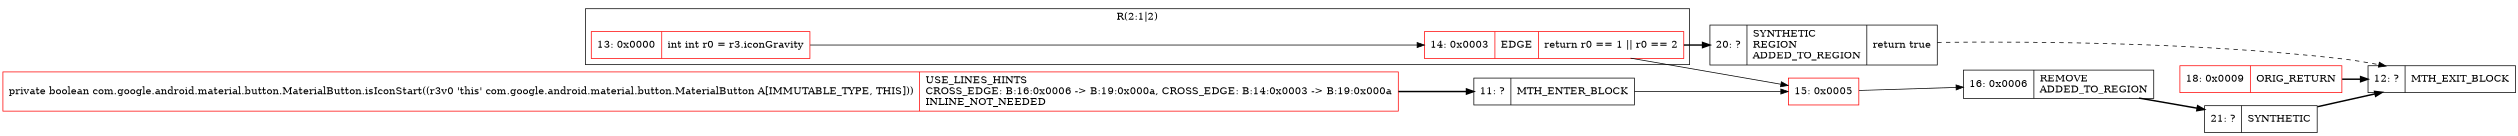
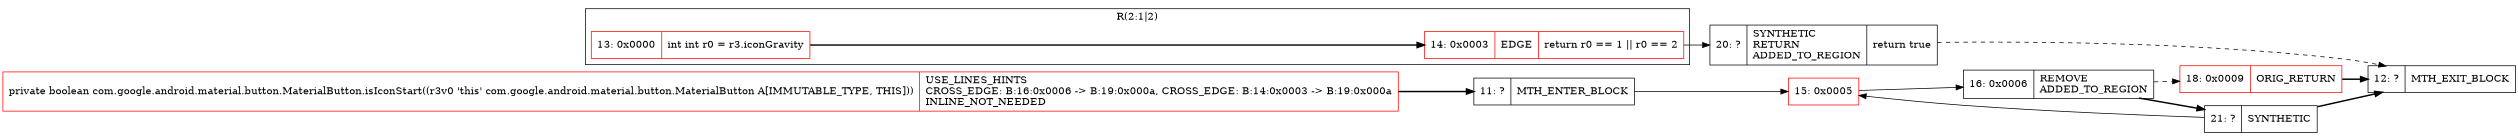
(1114, 45) -> (1114, 45)
(1694, 45) -> (1694, 45)
(1775, 45) -> (1776, 45)
(1706, 71) -> (2035, 110)
none -> (2163, 82)
